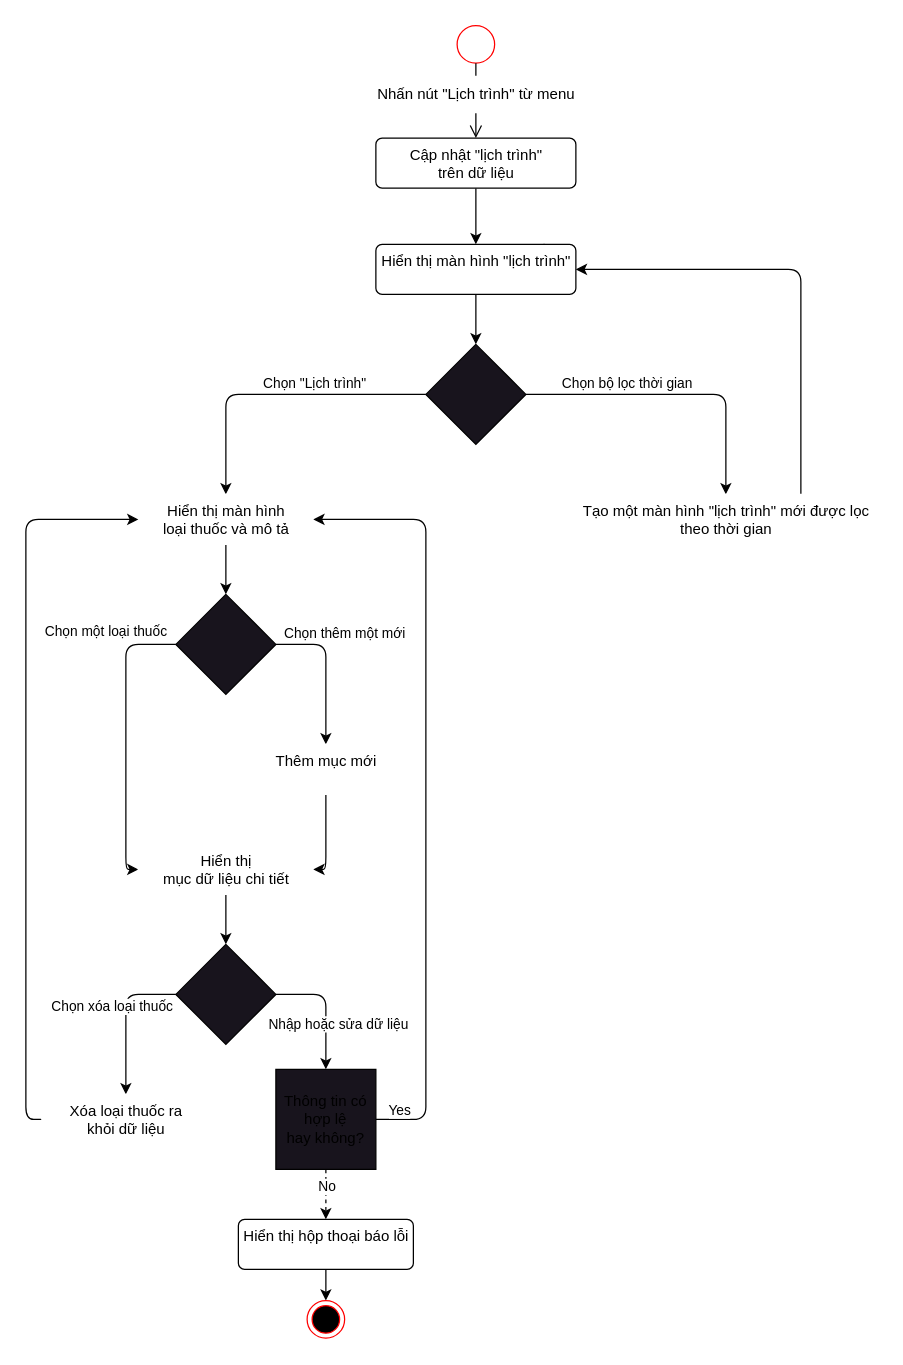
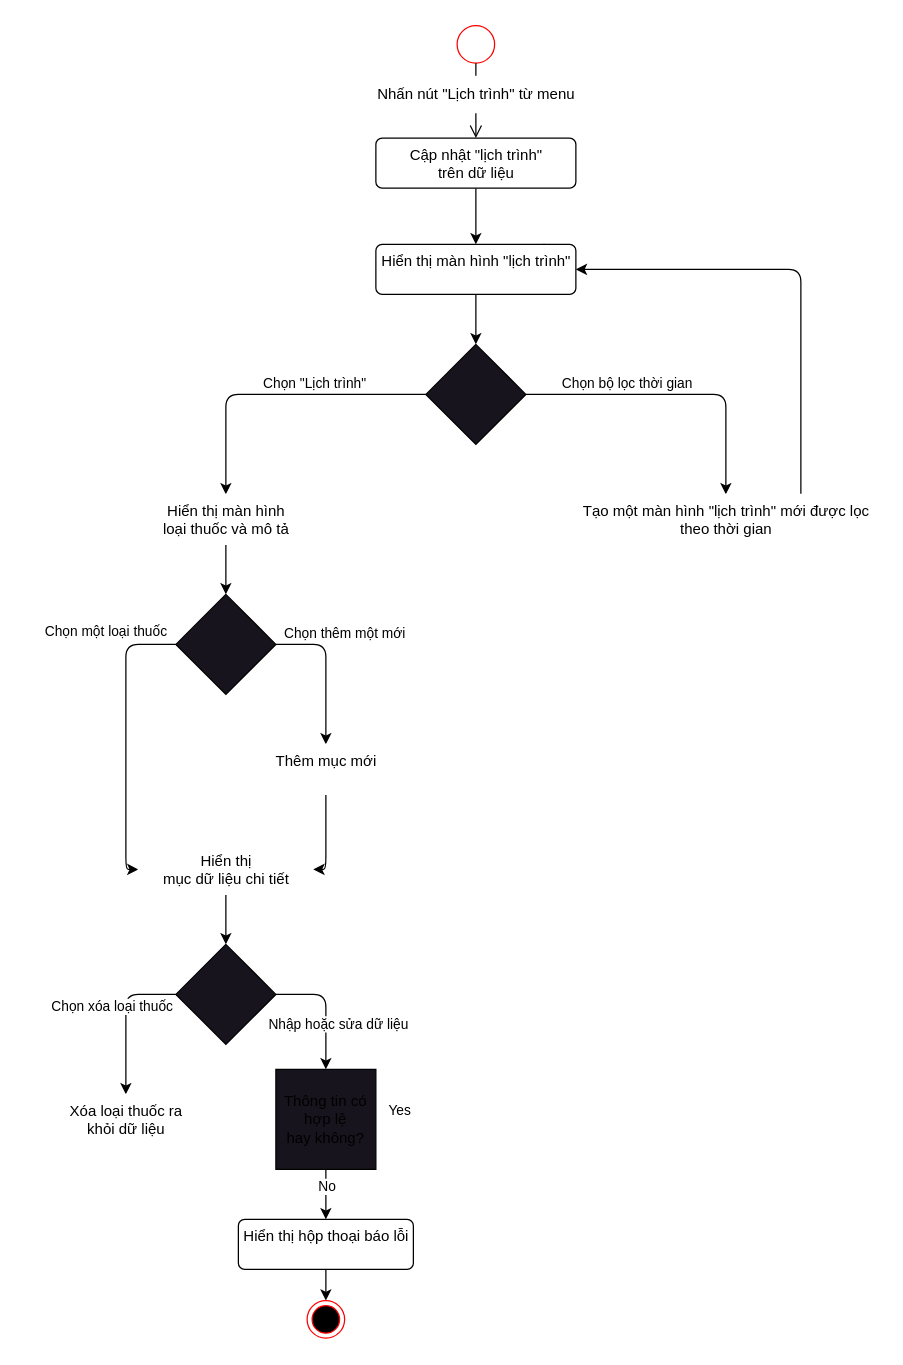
(26, 776) -> none
(426, 792) -> none
(326, 1201) -> (326, 1201)
